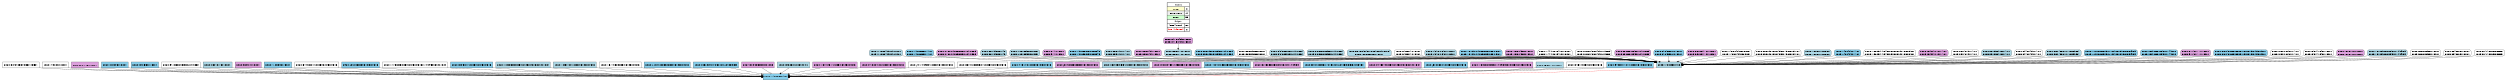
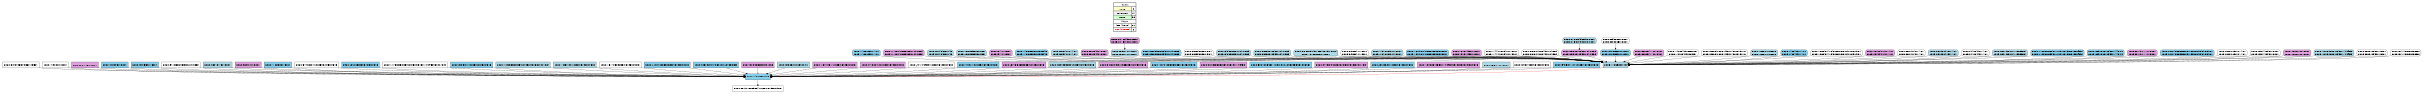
(1279, 58) -> (1579, 46)
(2063, 63) -> (1616, 46)
(873, 73) -> (758, 82)
